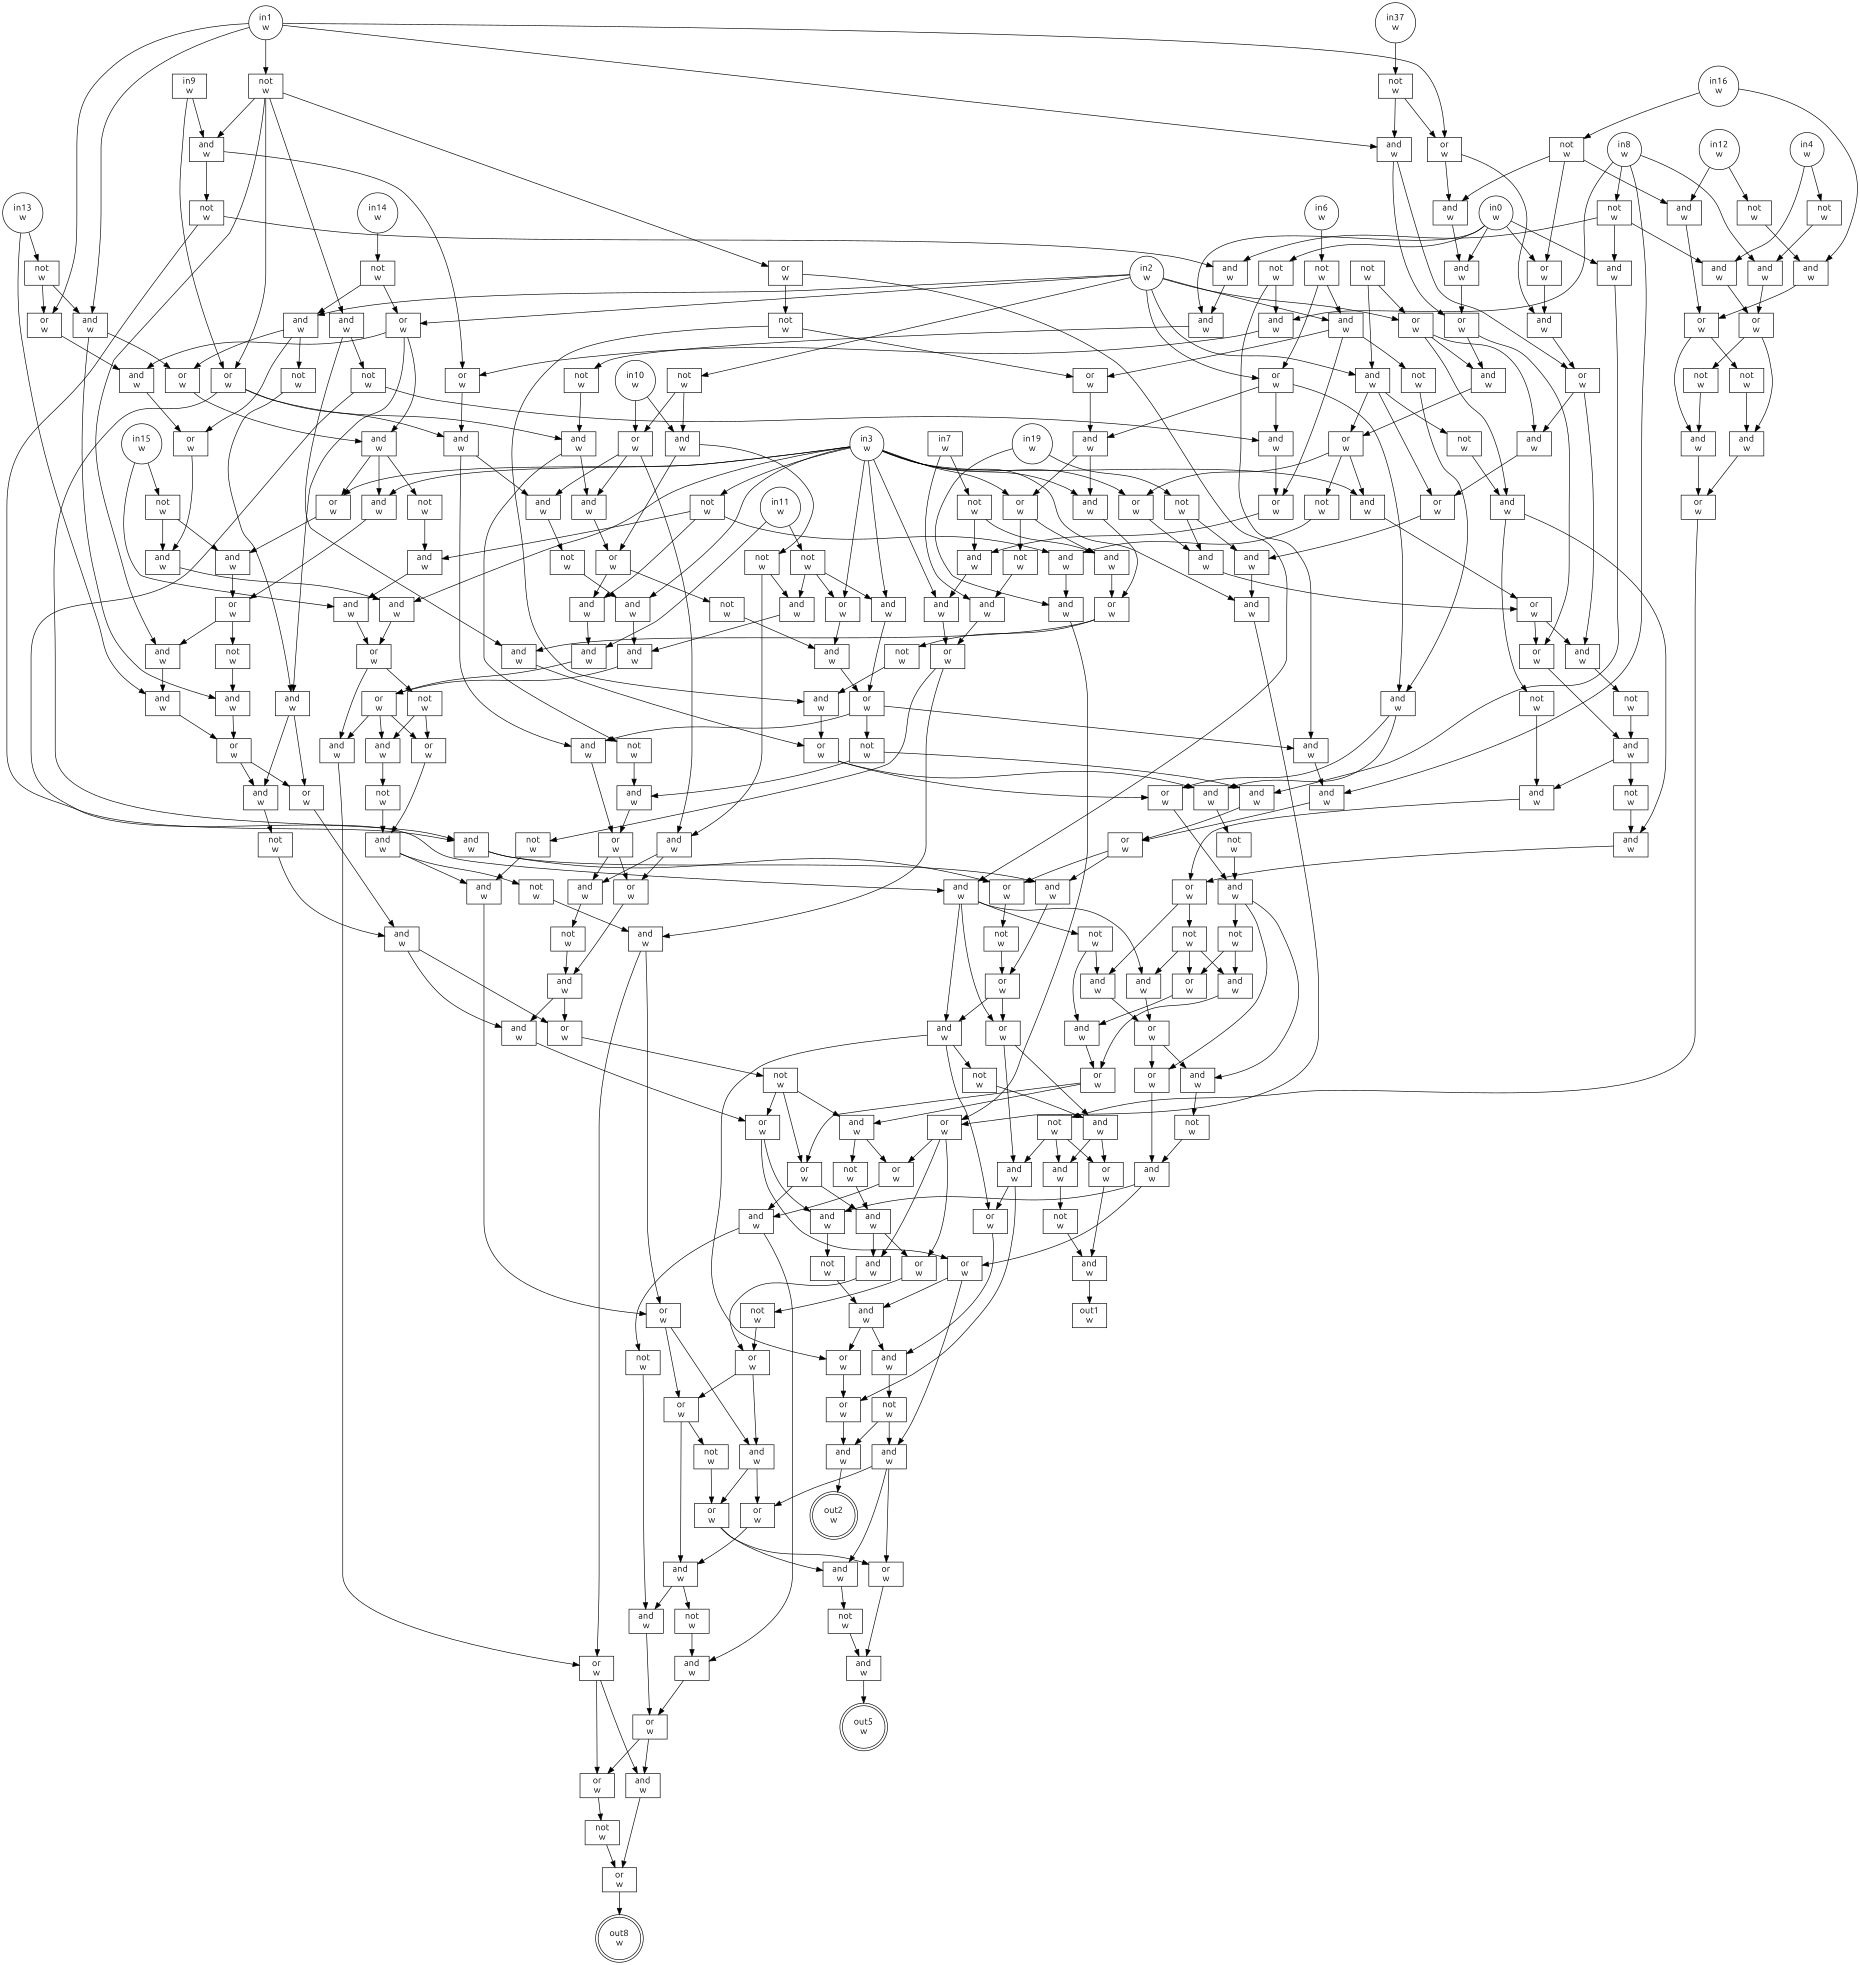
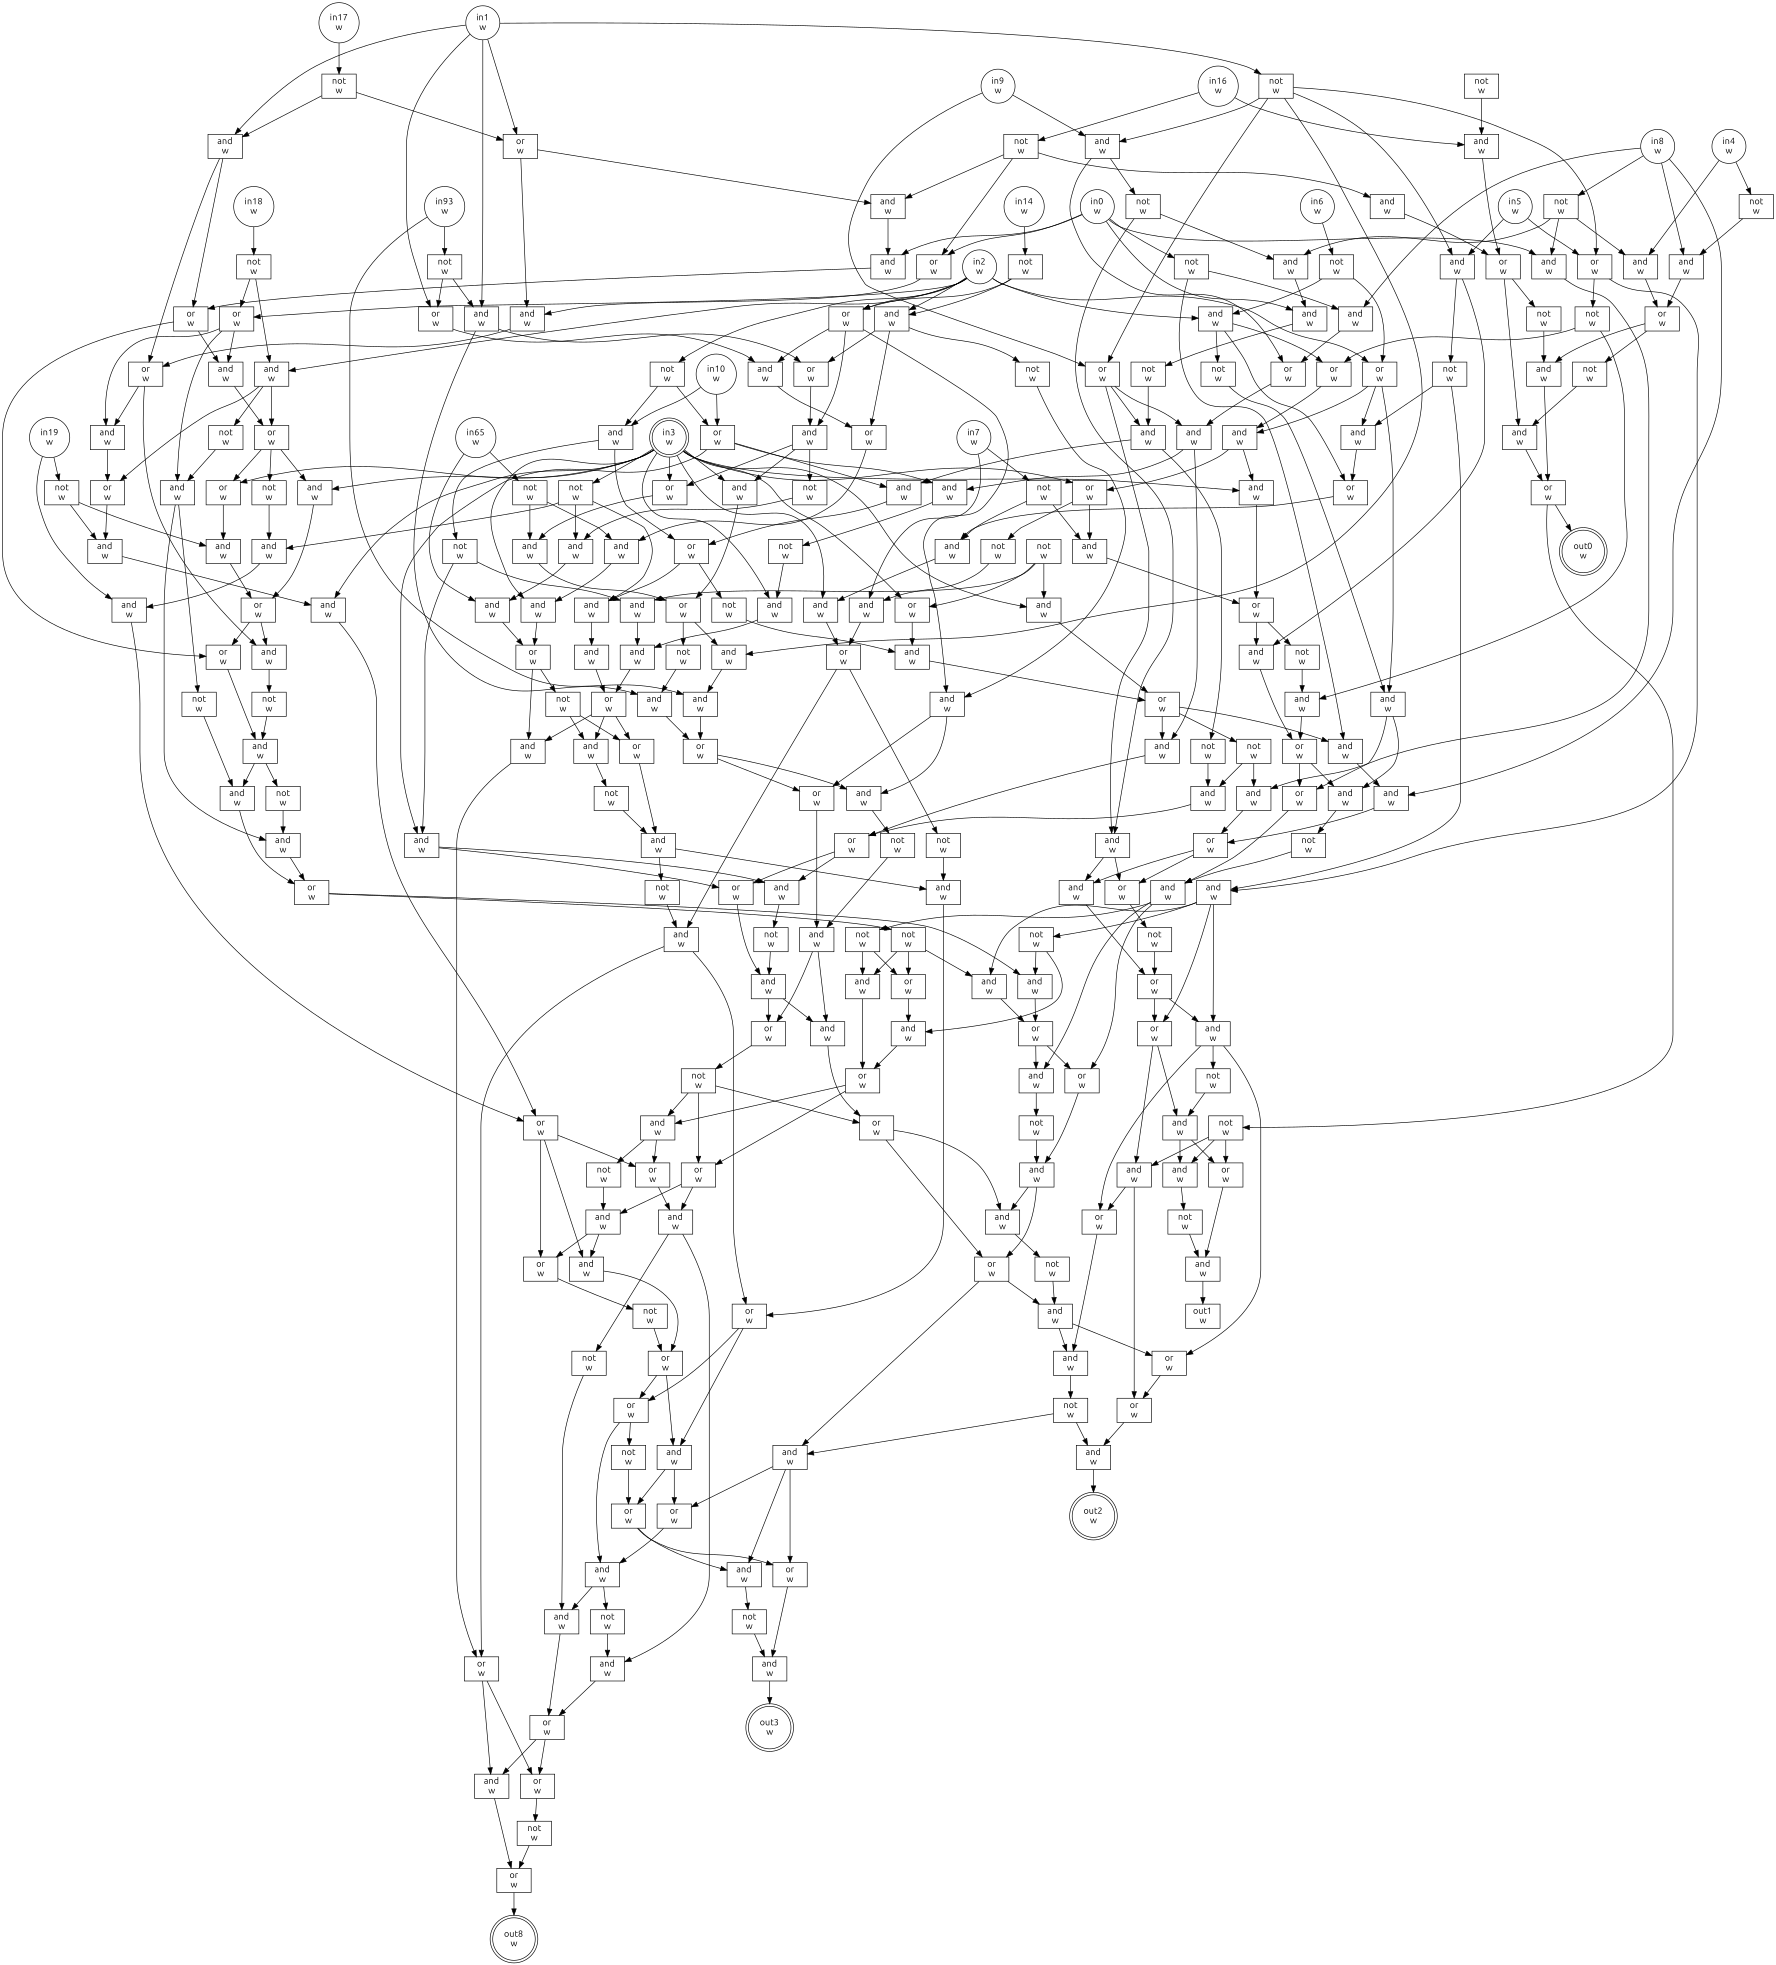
(1396, 23) -> (339, 23)
(189, 86) -> (998, 86)
(1719, 150) -> none
none -> (254, 207)
none -> (1515, 207)
(23, 213) -> (445, 207)
(142, 444) -> (476, 438)
(867, 444) -> (669, 438)
(945, 444) -> (974, 438)
(780, 507) -> none
none -> (1583, 552)
(864, 1727) -> (770, 1728)
